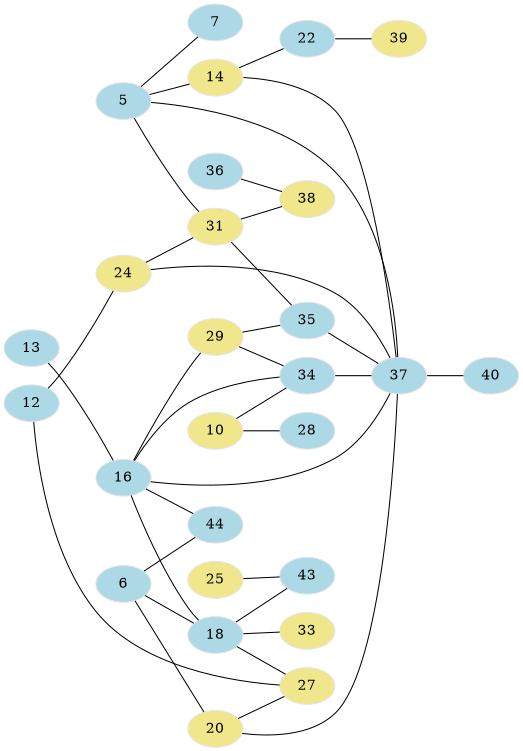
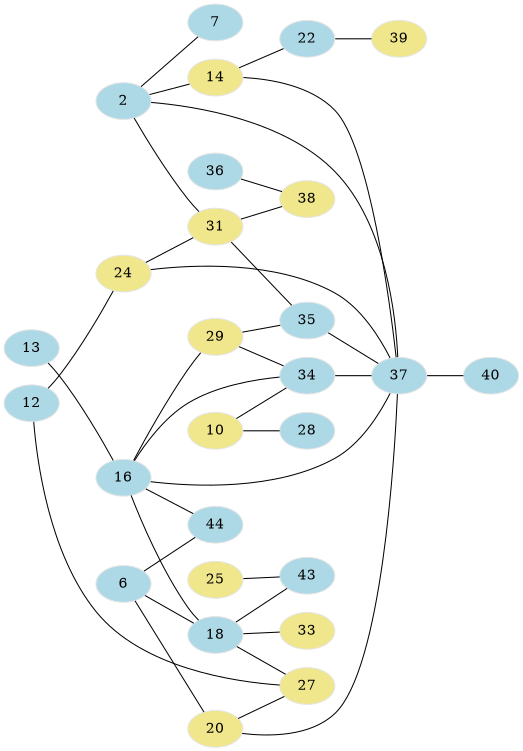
(124, 101) -> (124, 101)
